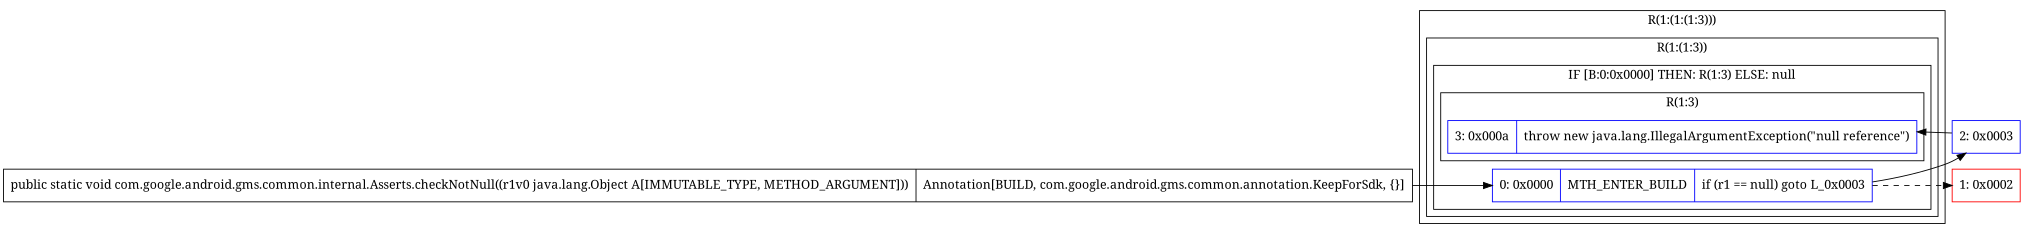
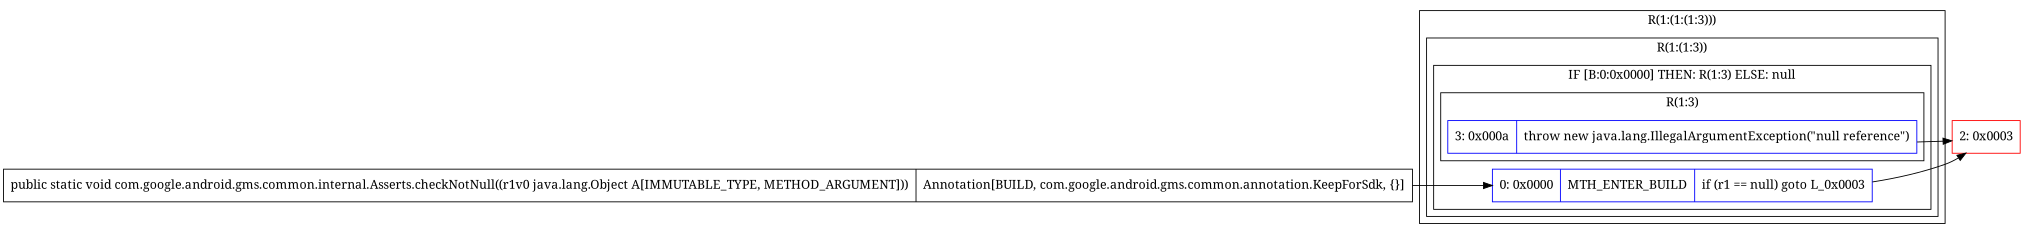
(1939, 132) -> (1930, 142)
(1986, 137) -> (1986, 137)
(1986, 186) -> none
